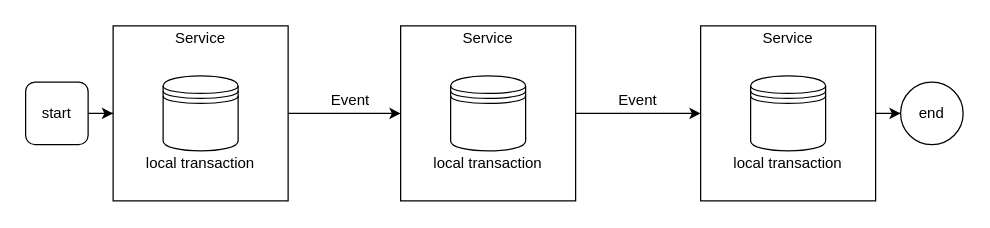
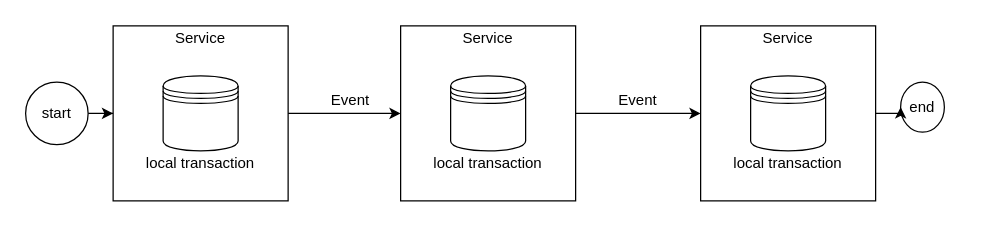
(57, 113) -> (57, 113)
(932, 113) -> (923, 107)
